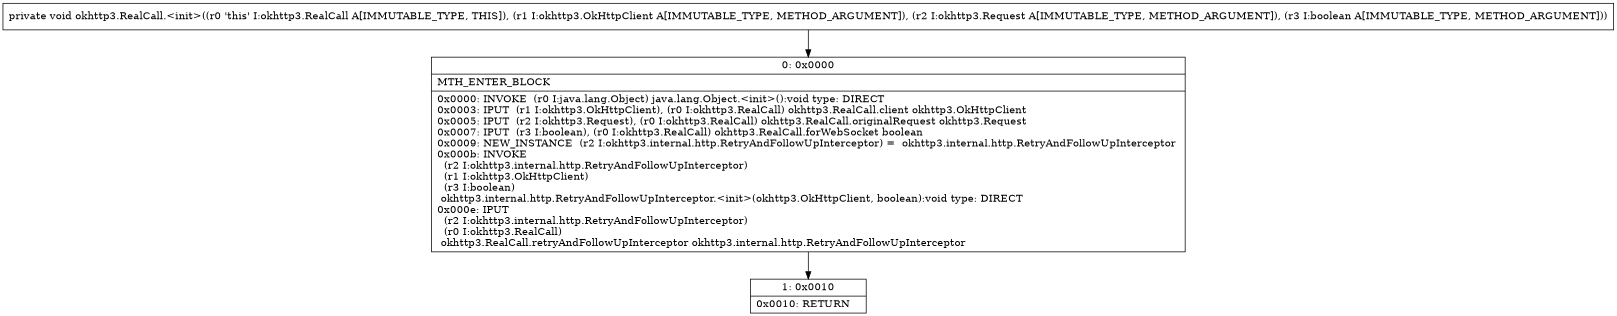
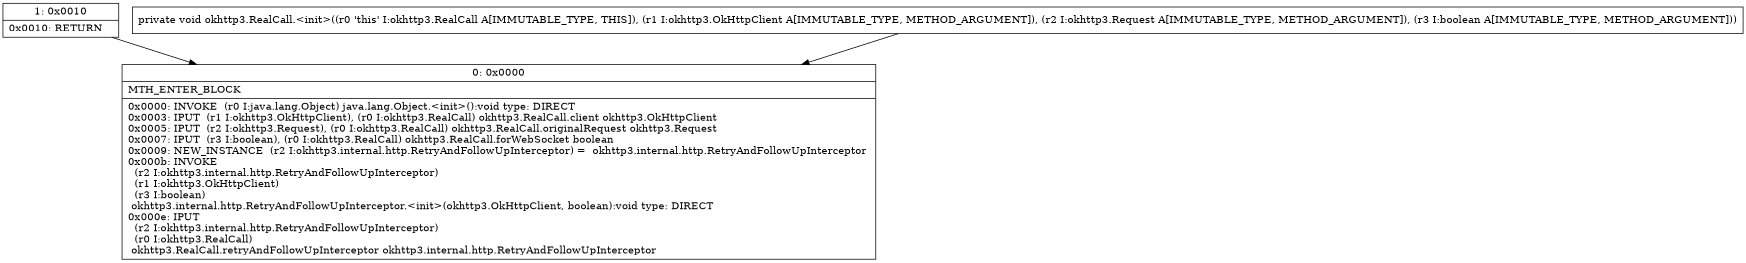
(808, 262) -> (151, 50)
